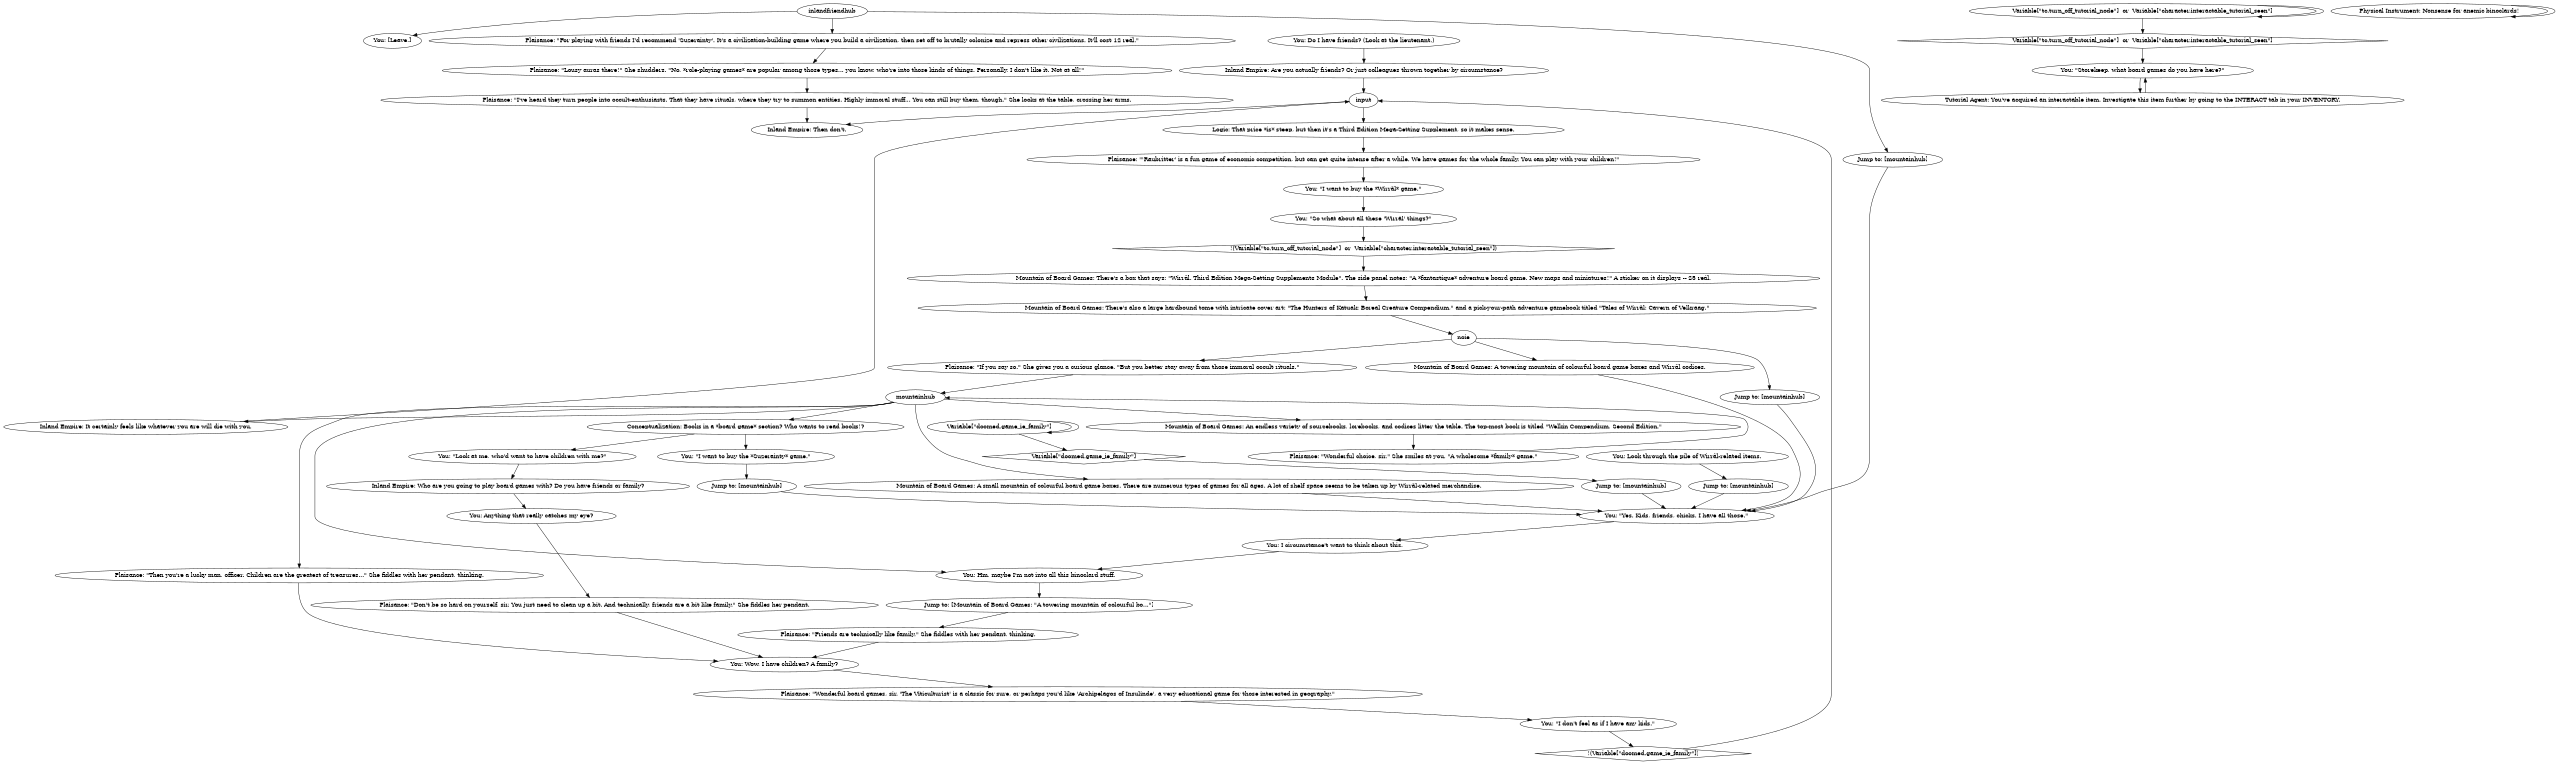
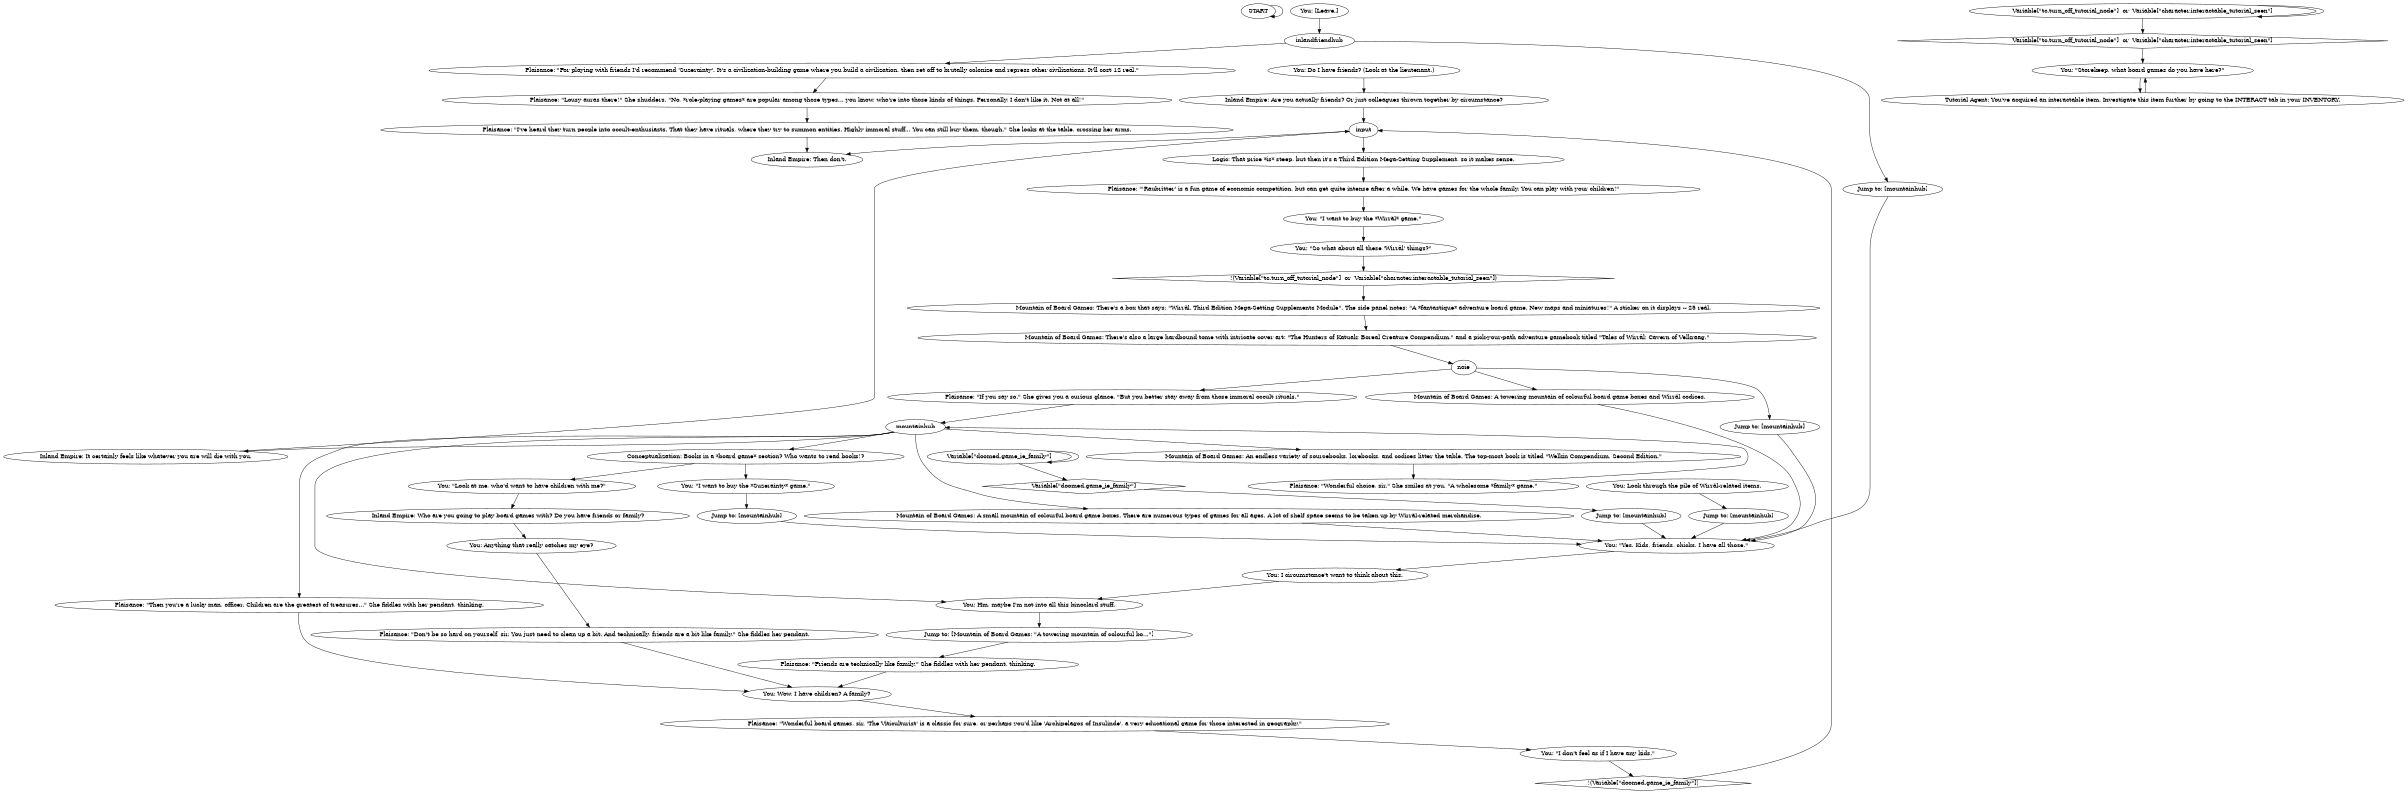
none -> (1258, 11)
(2439, 11) -> none
(607, 17) -> (1319, 24)
